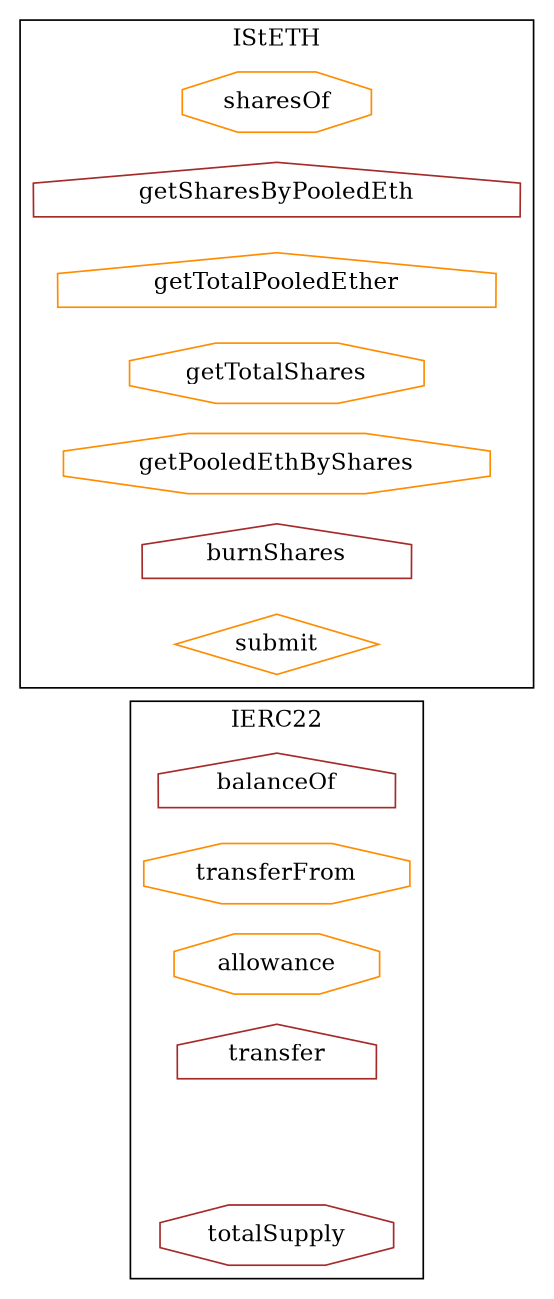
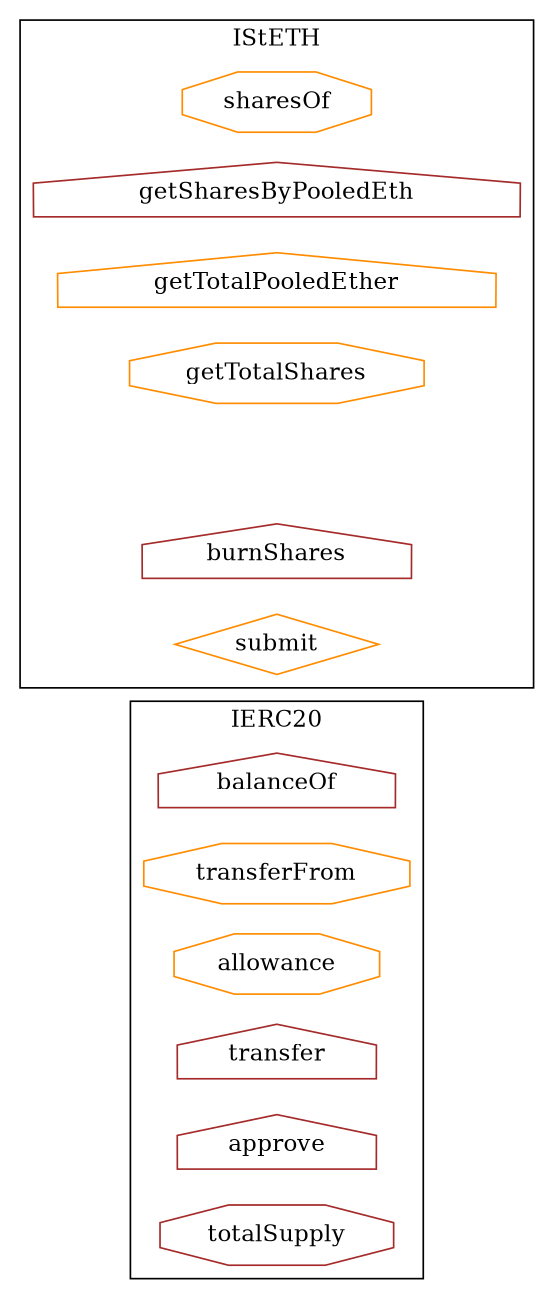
(277, 464) -> none
(277, 720) -> (277, 720)
none -> (277, 1145)
